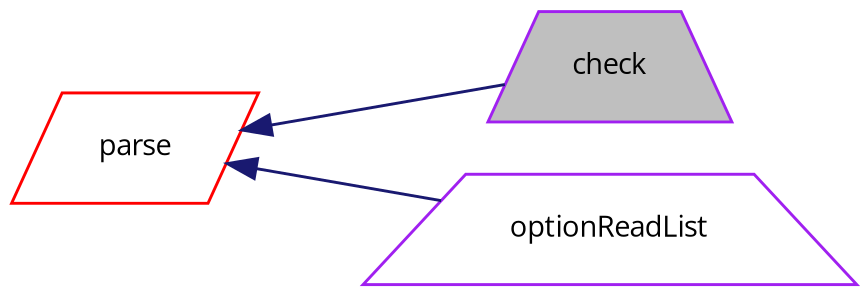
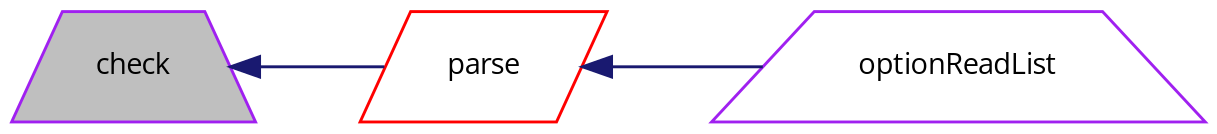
(388, 105) -> (323, 67)
